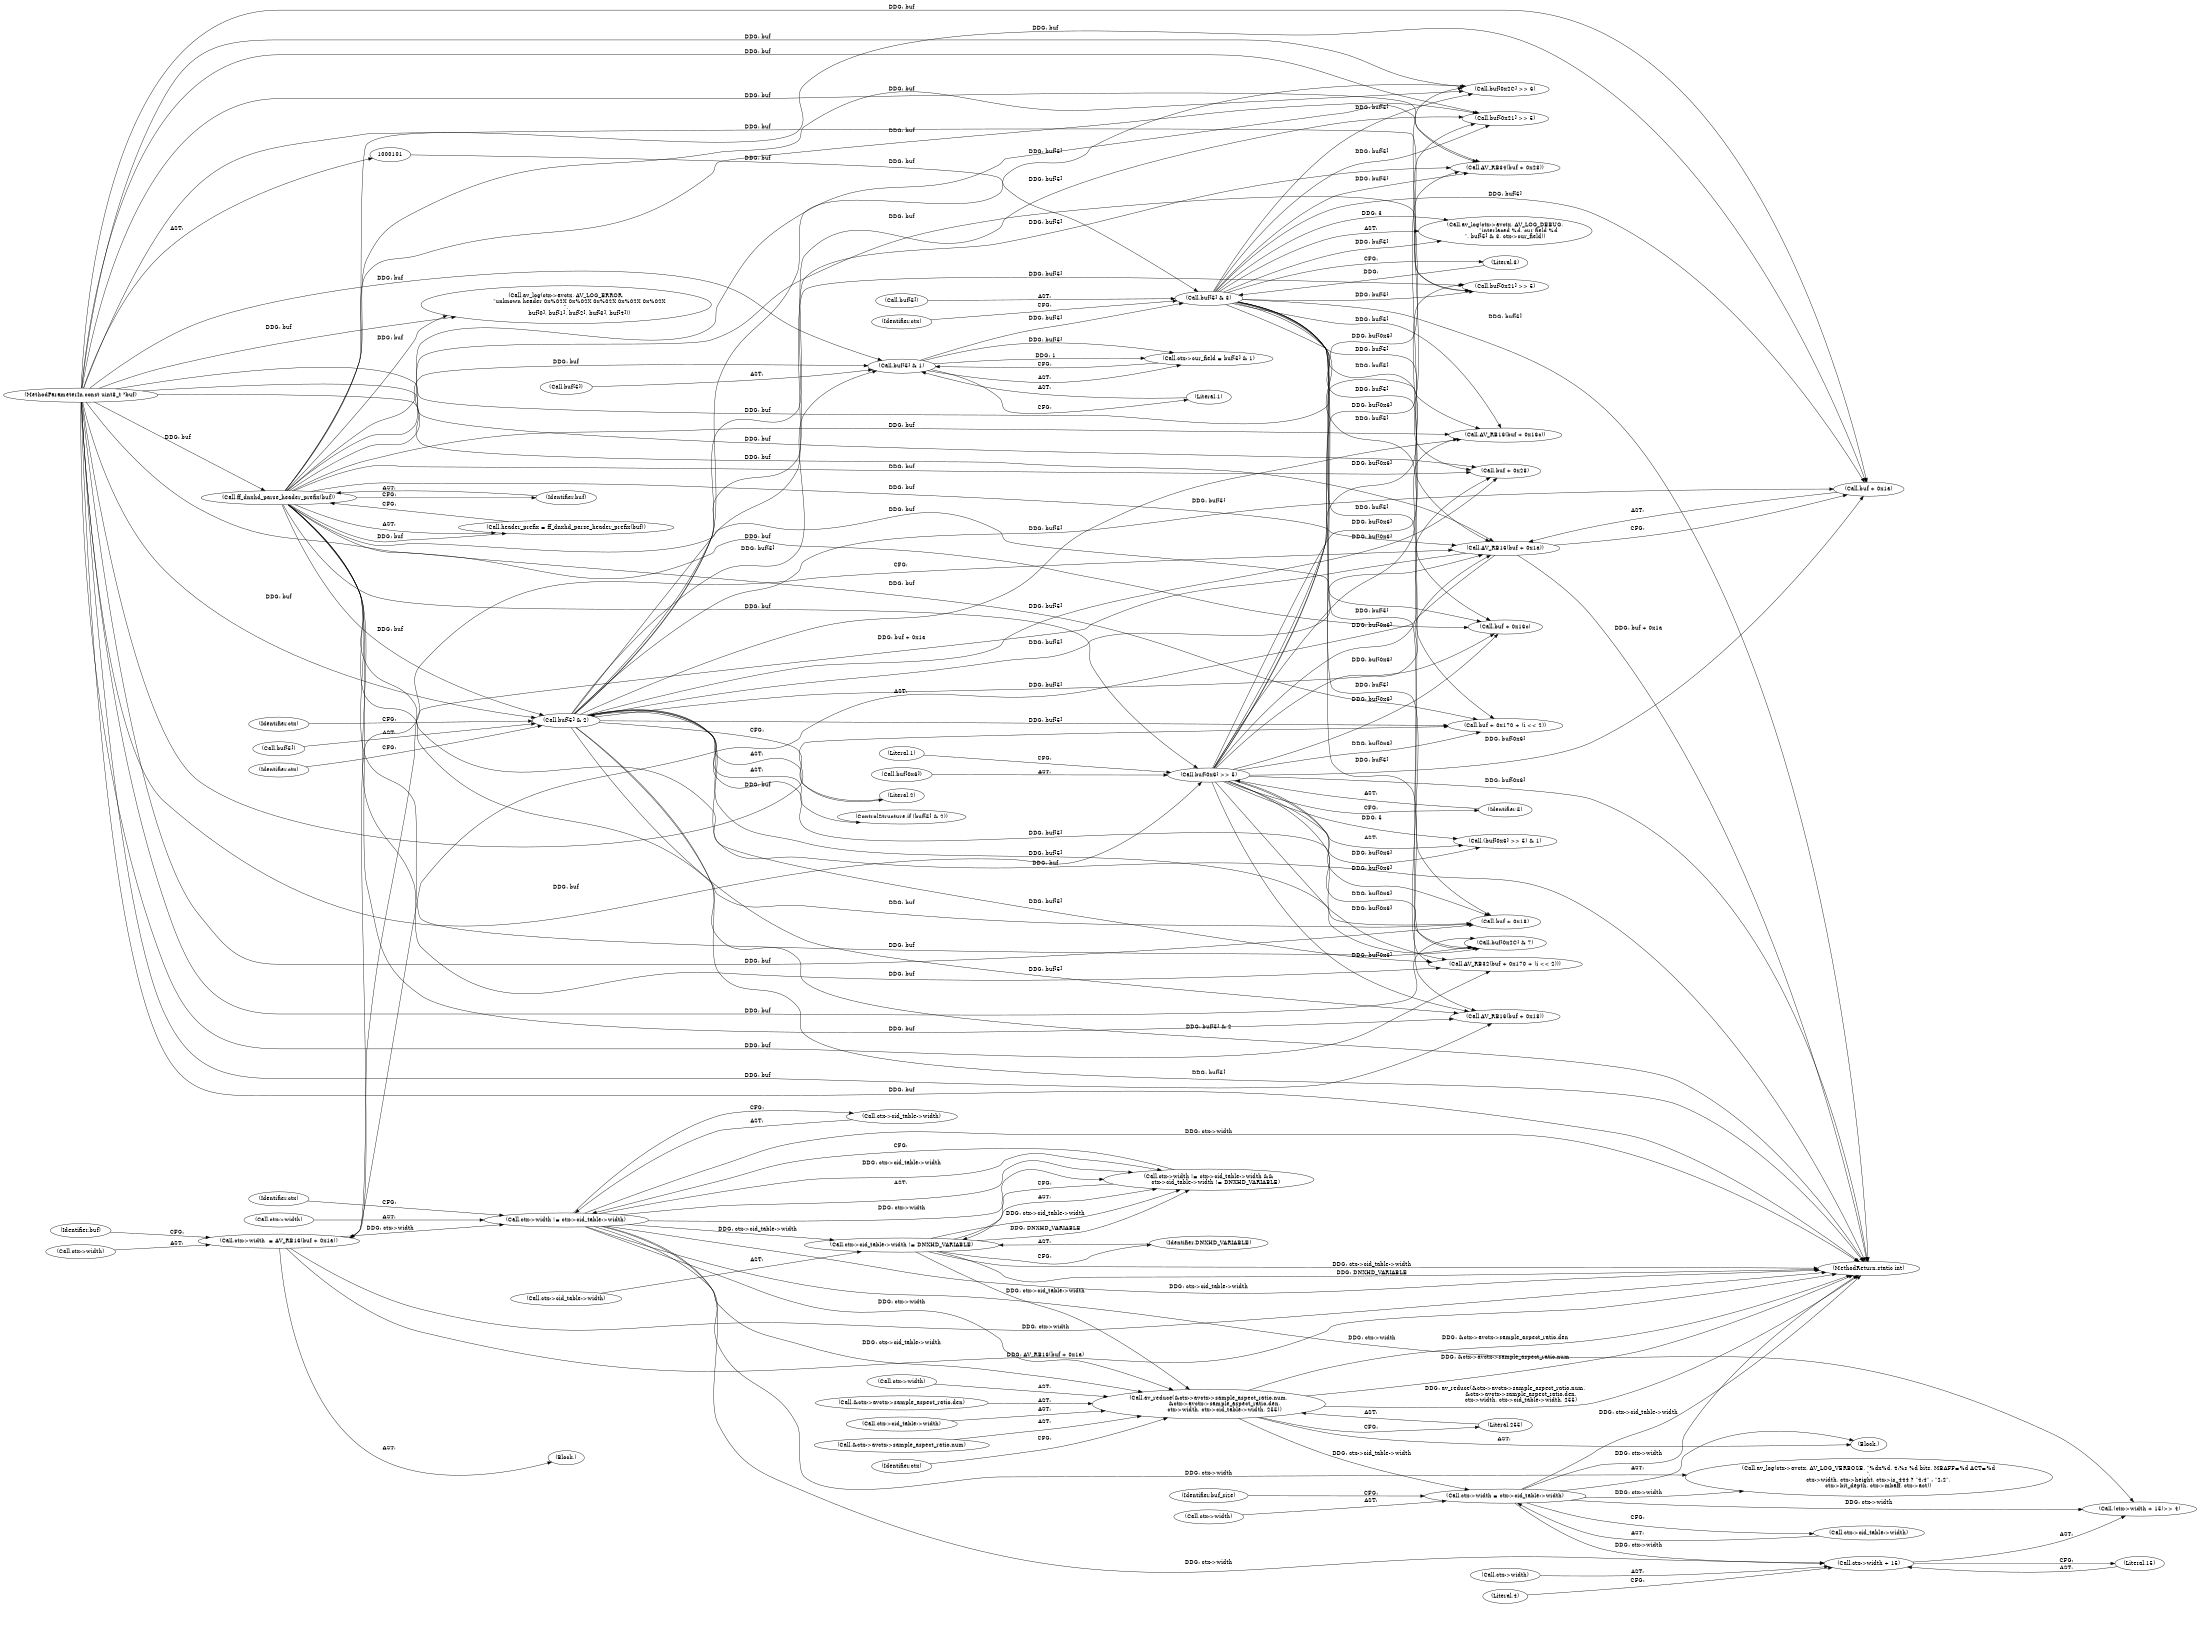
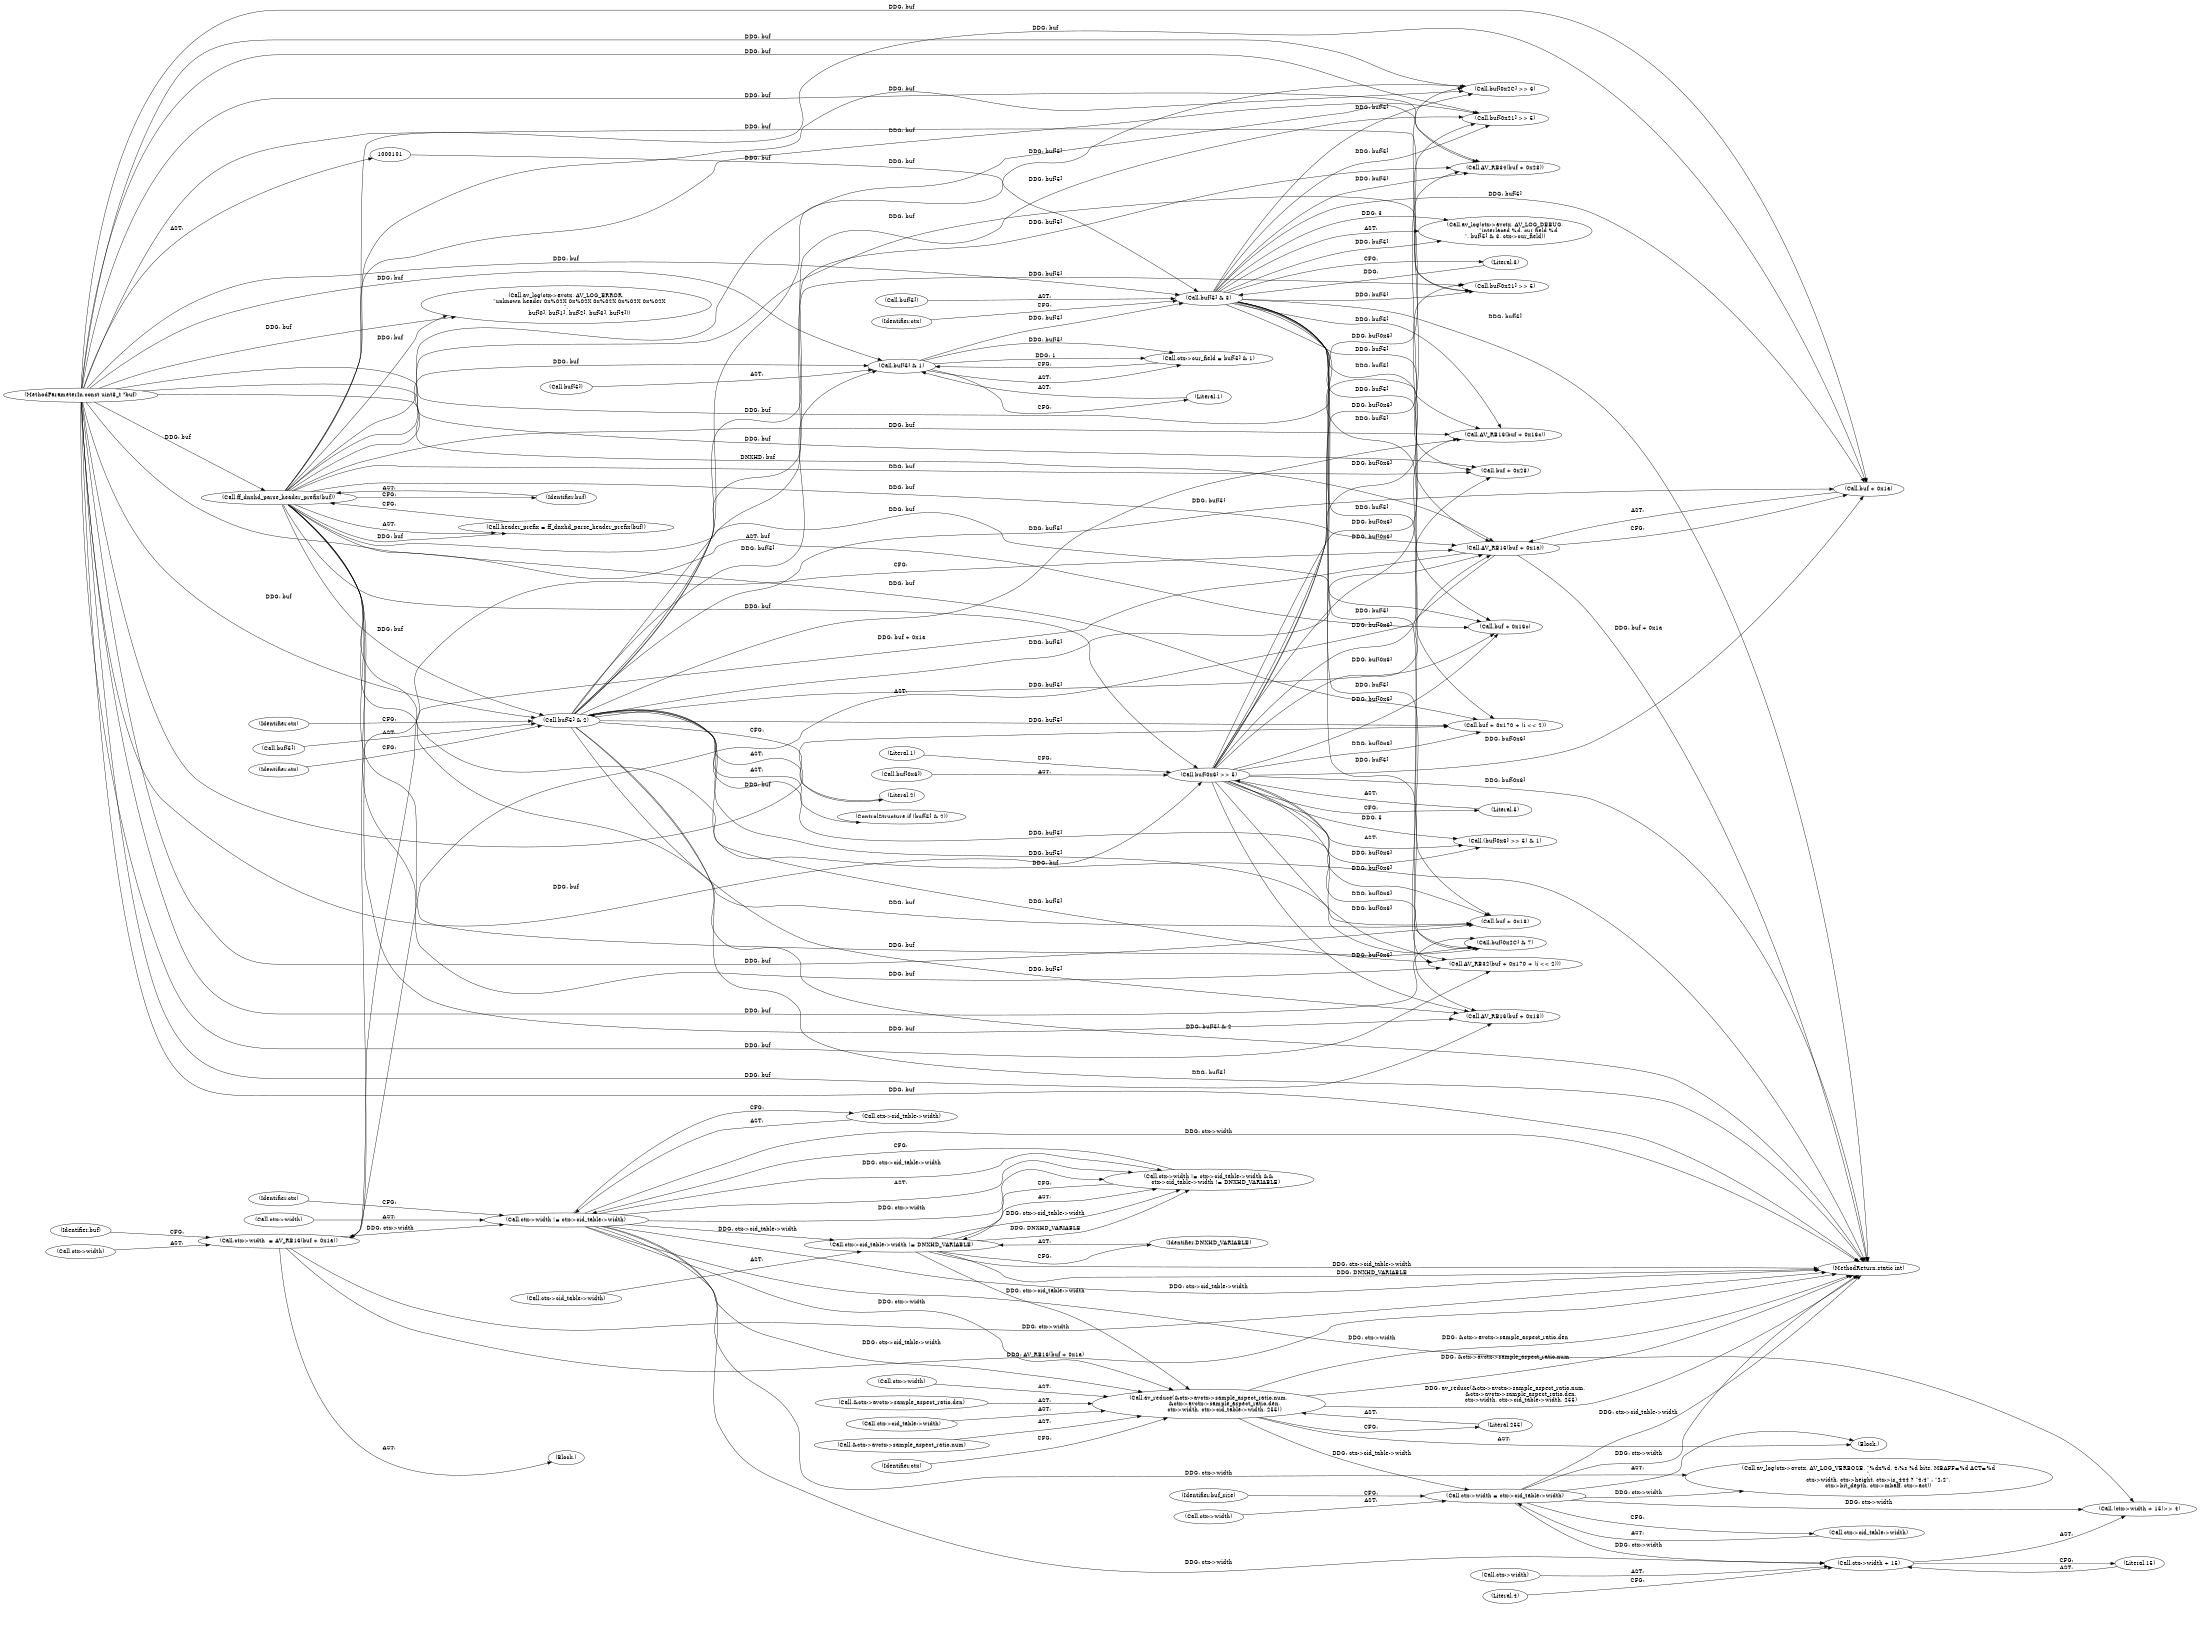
none -> (614, 262)
(758, 458) -> (758, 458)
(758, 537) -> (758, 537)
(1046, 620) -> none
(1505, 810) -> (1505, 810)
